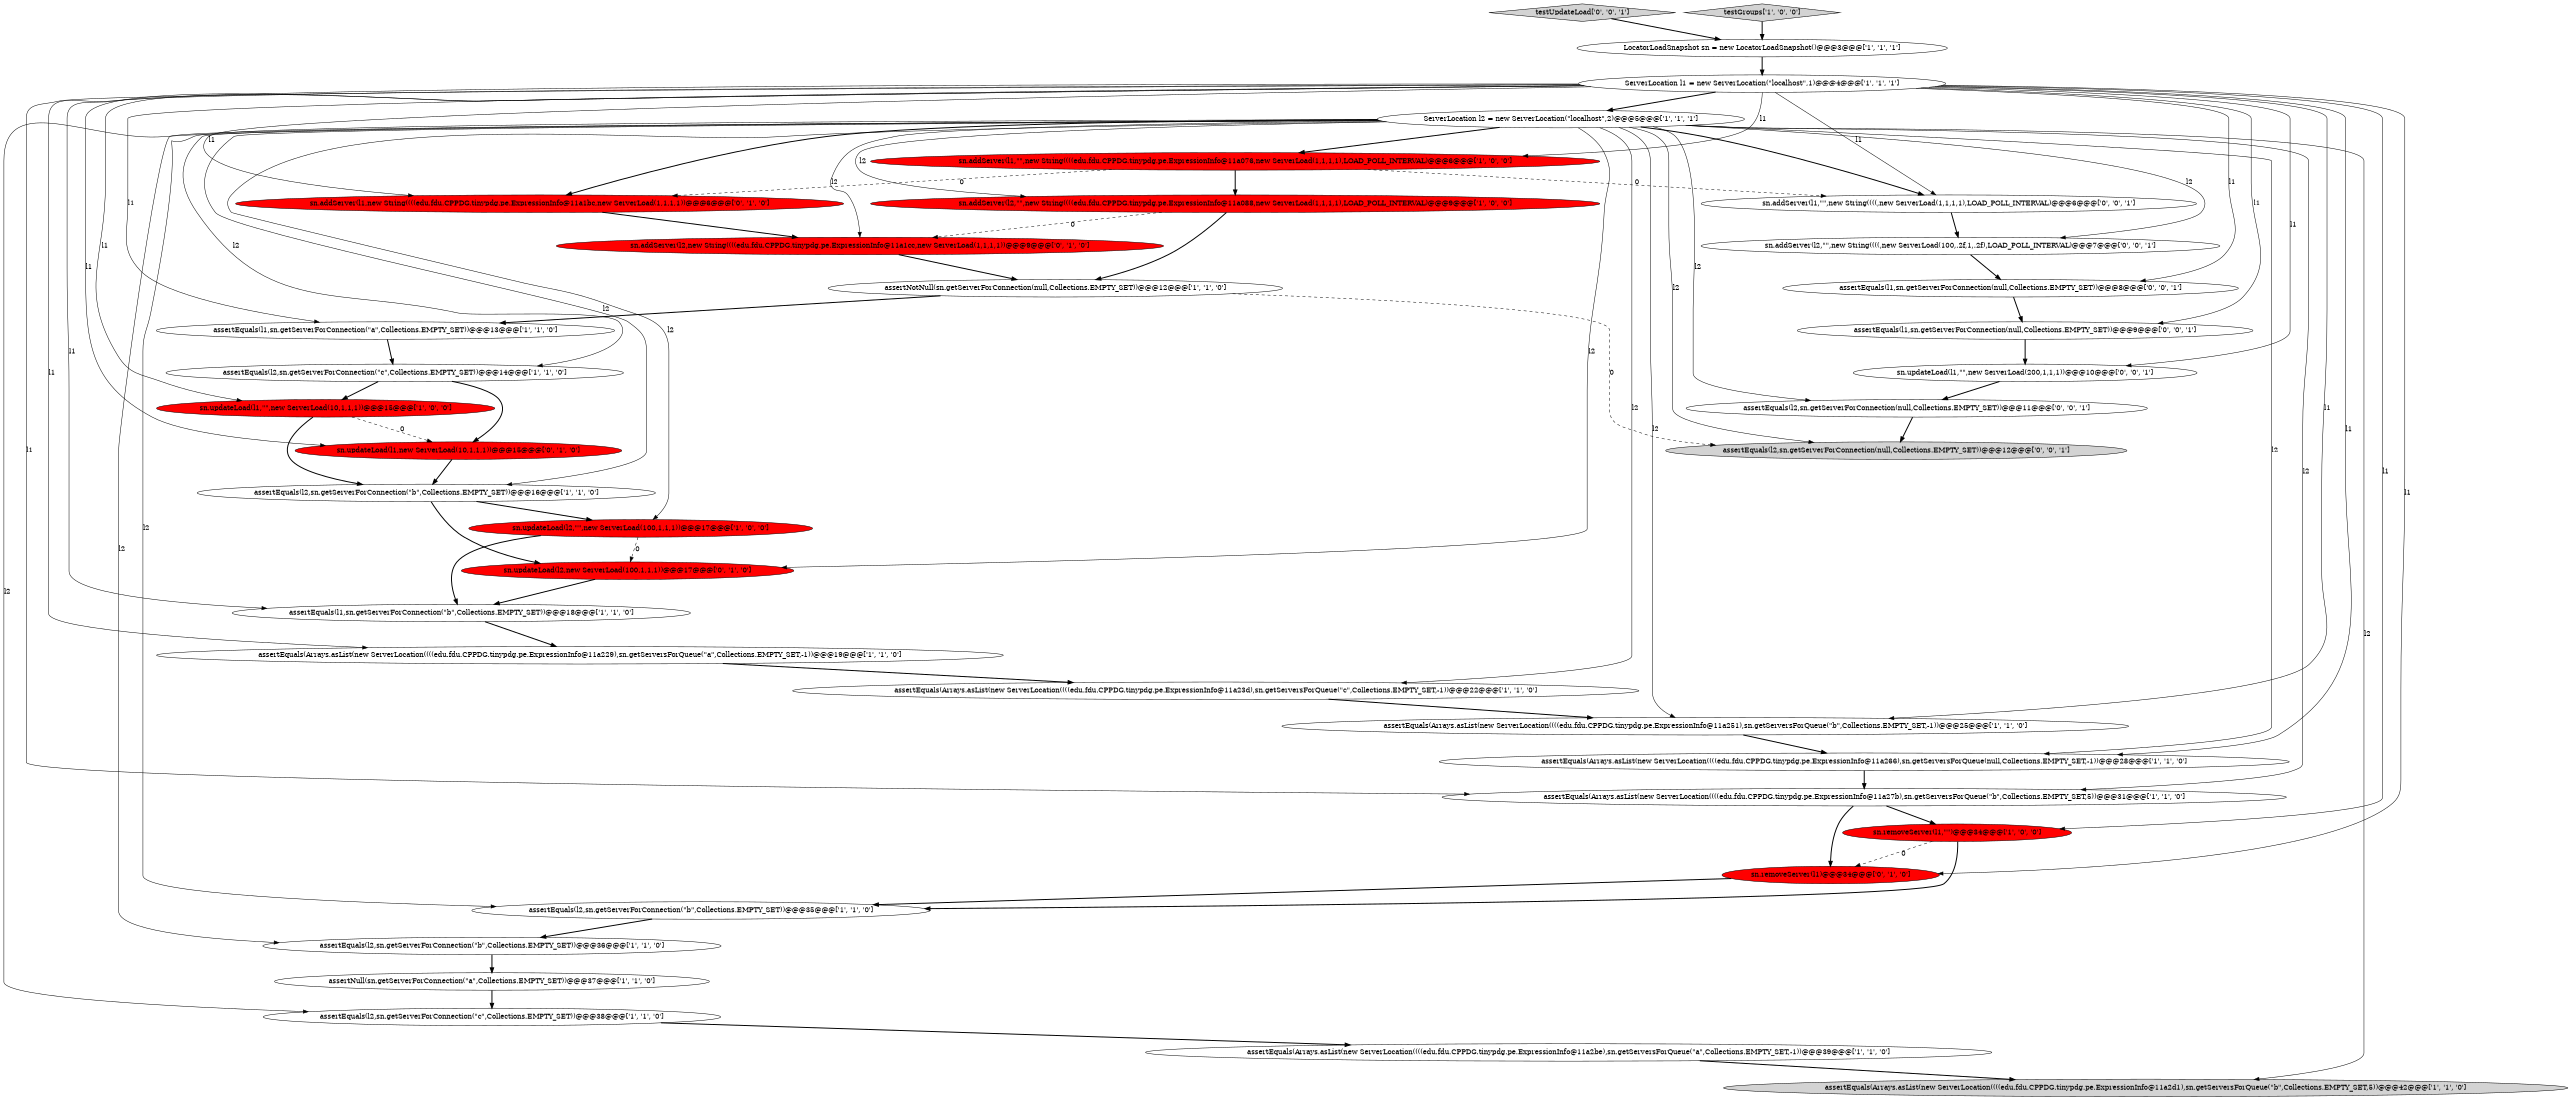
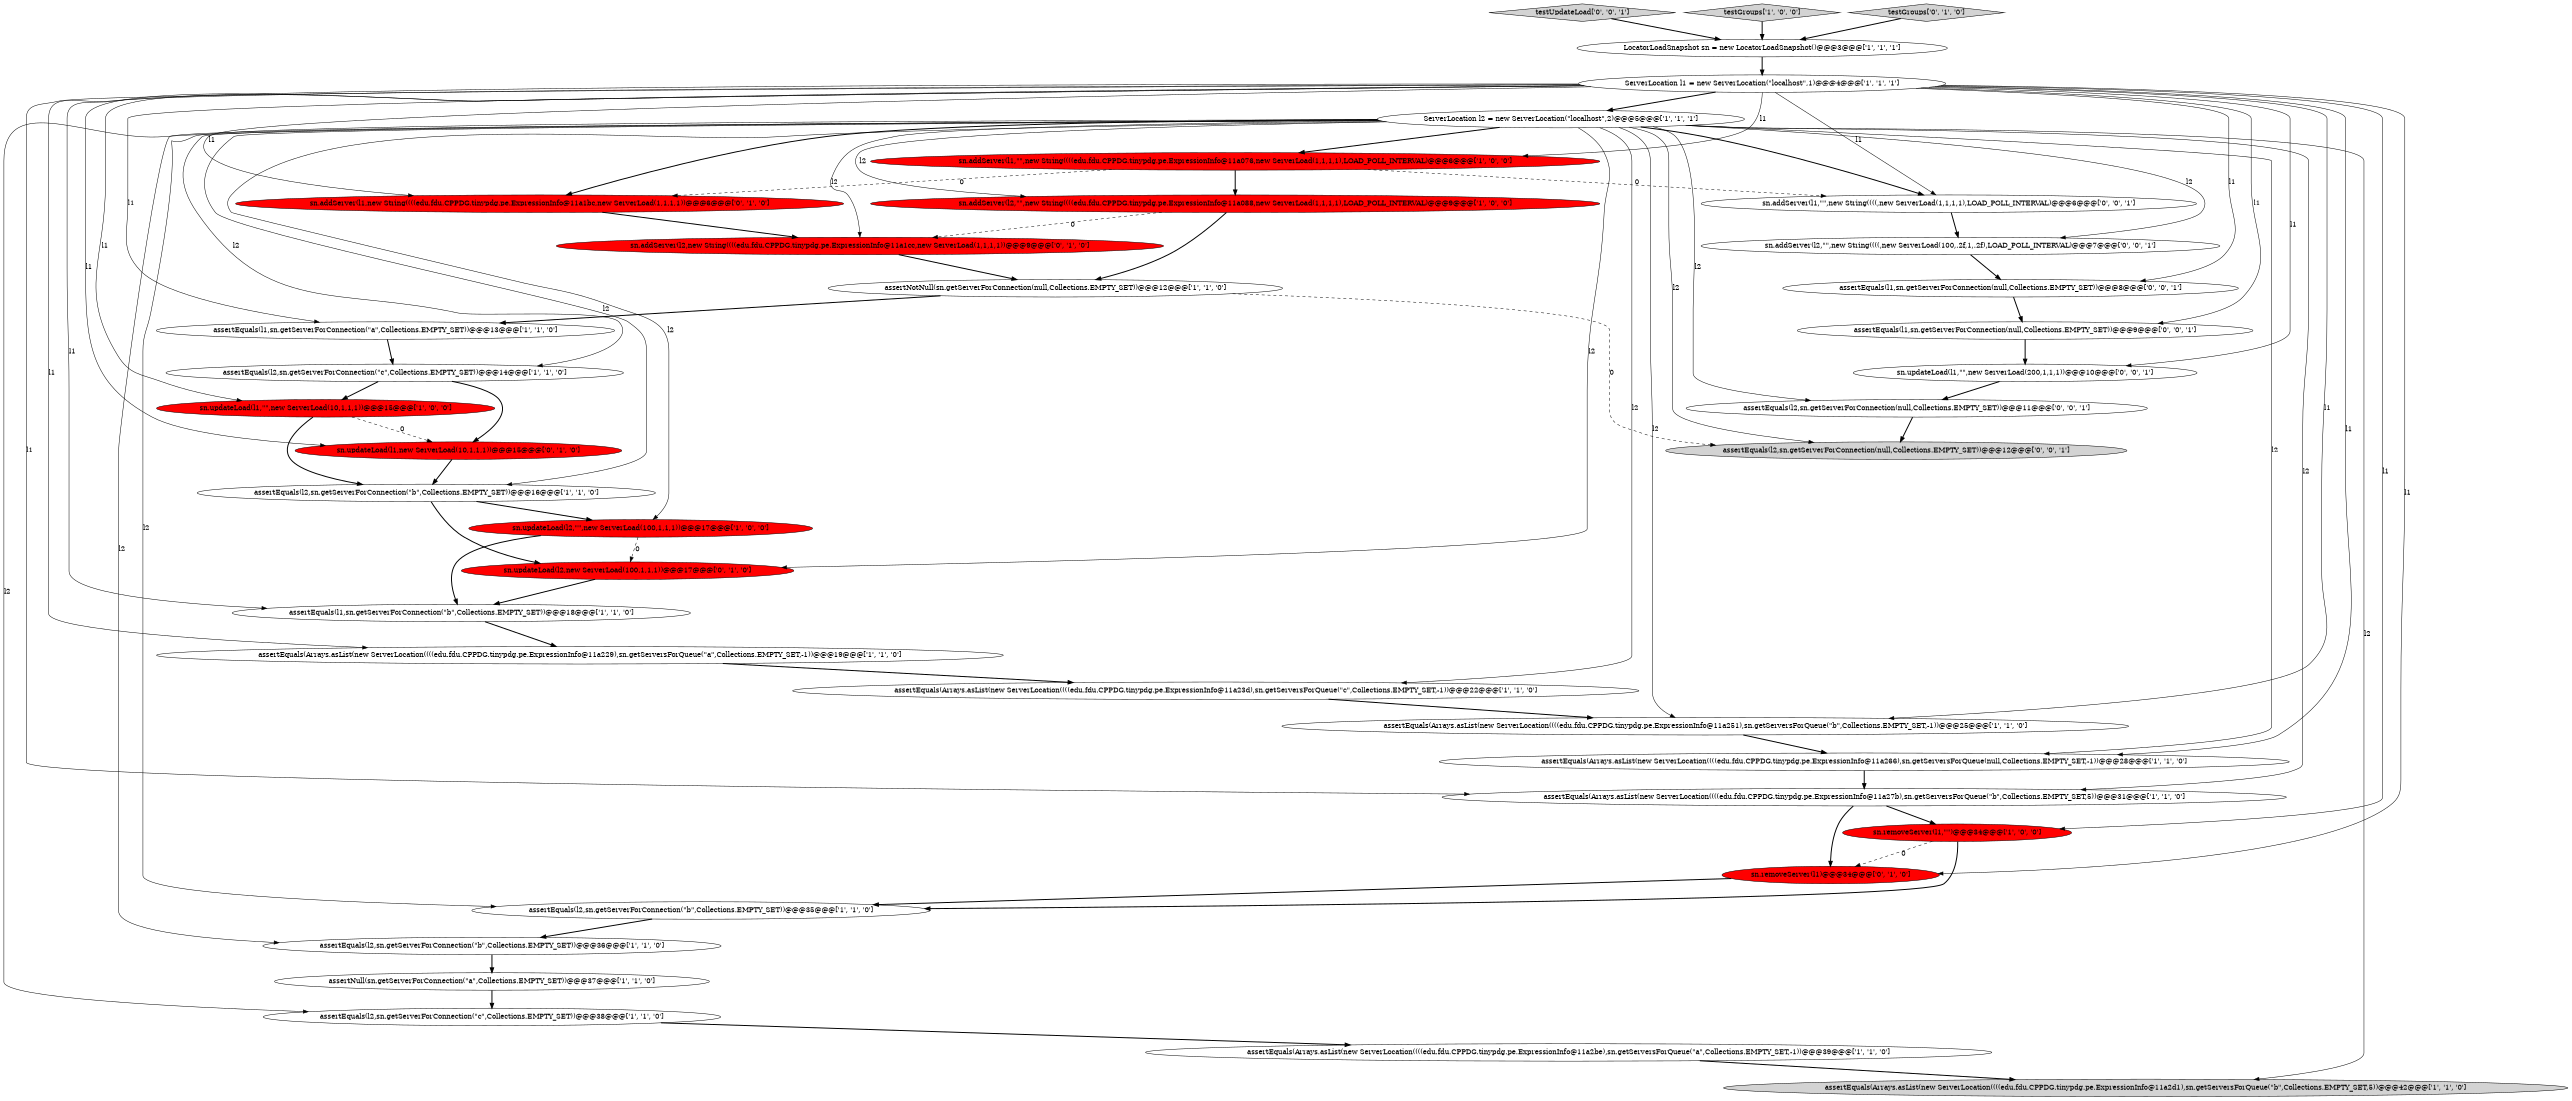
none -> (1926, 13)
